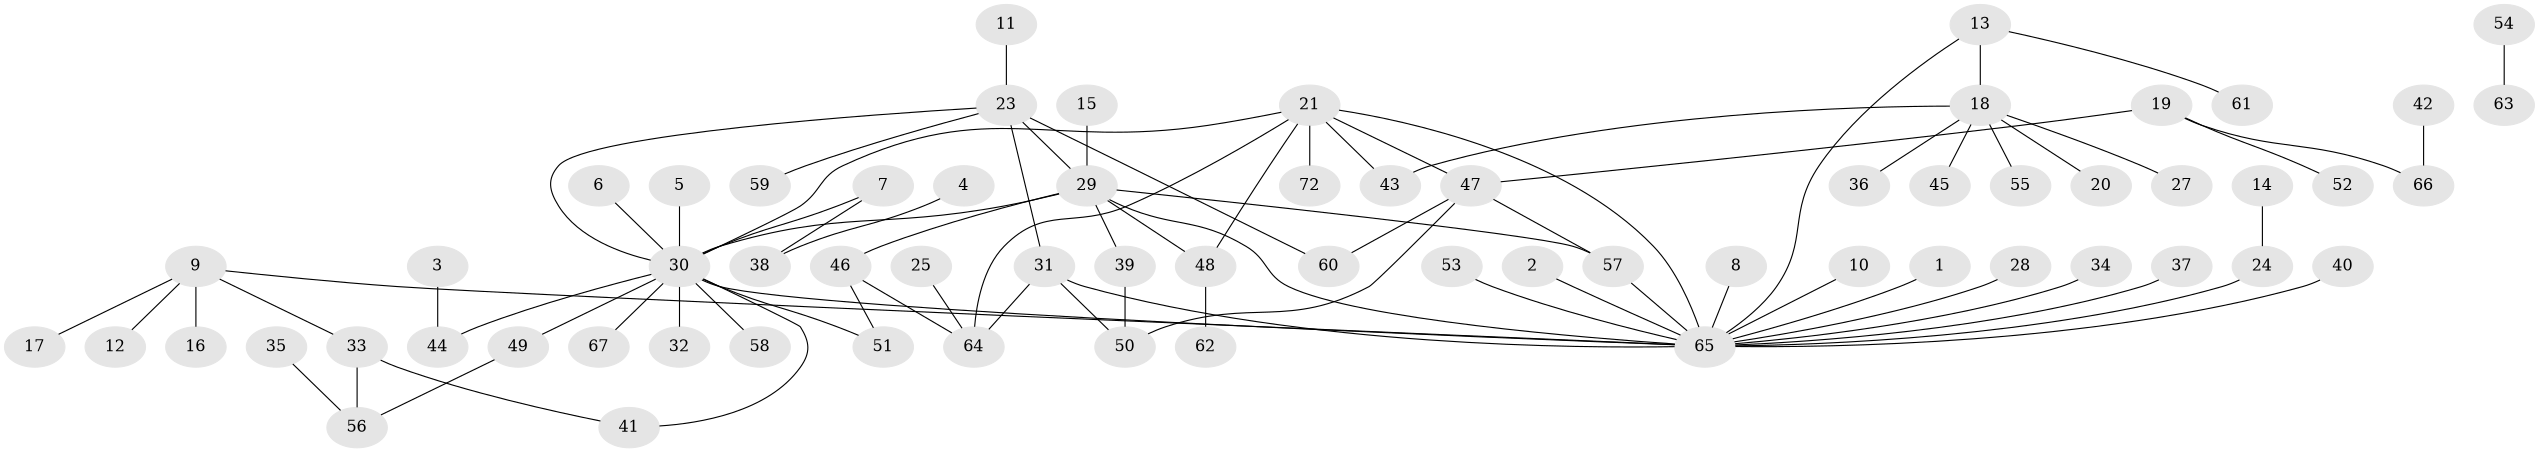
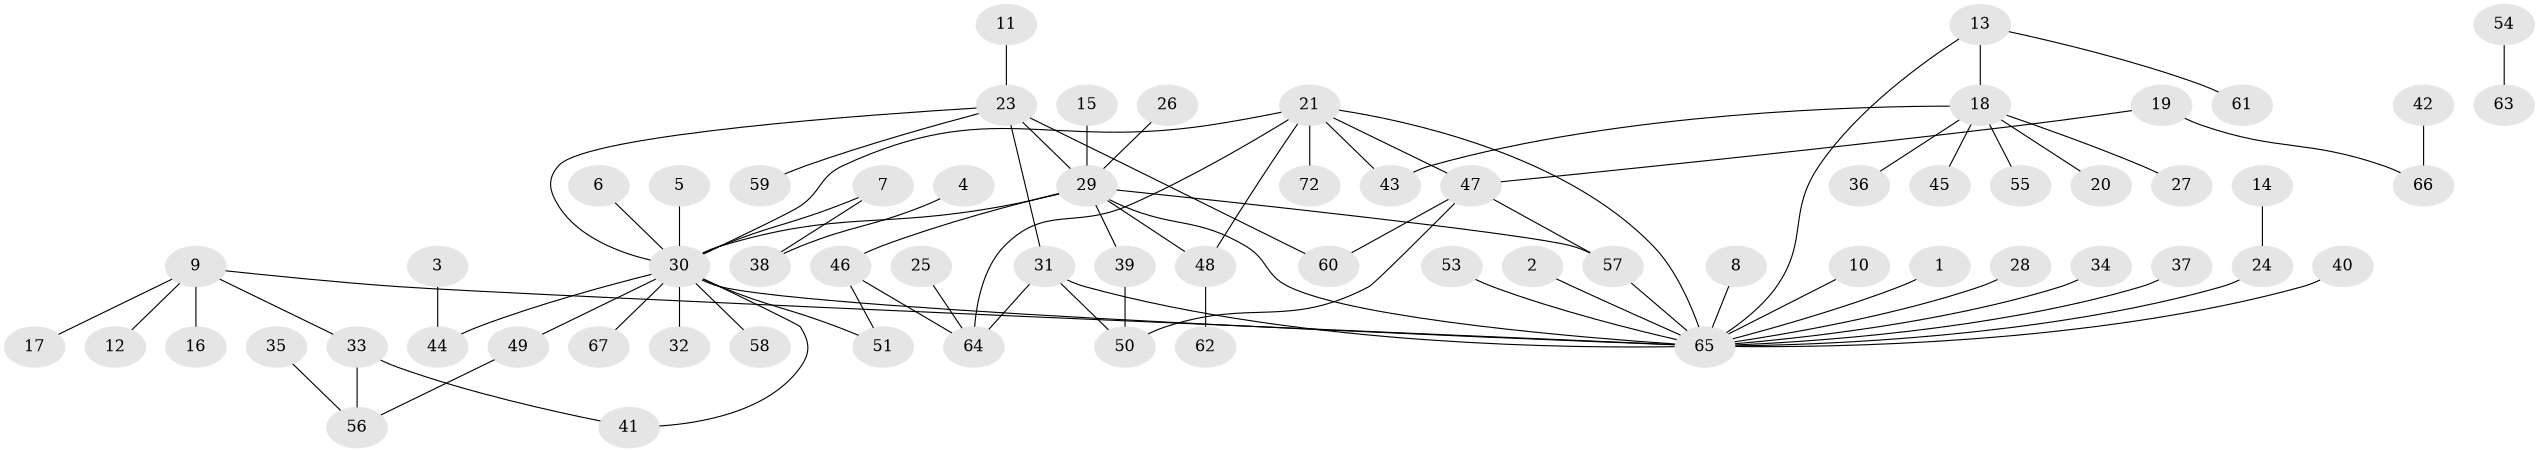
none -> (1168, 105)
(2343, 186) -> none
